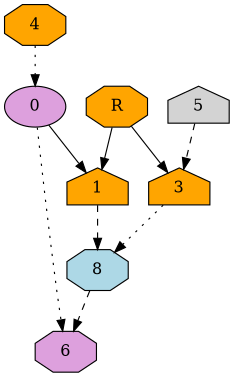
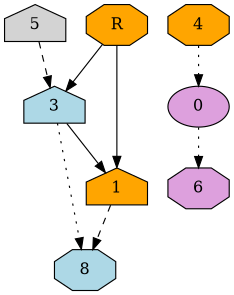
(64, 144) -> (82, 143)
(179, 188) -> (54, 107)
(84, 306) -> none
